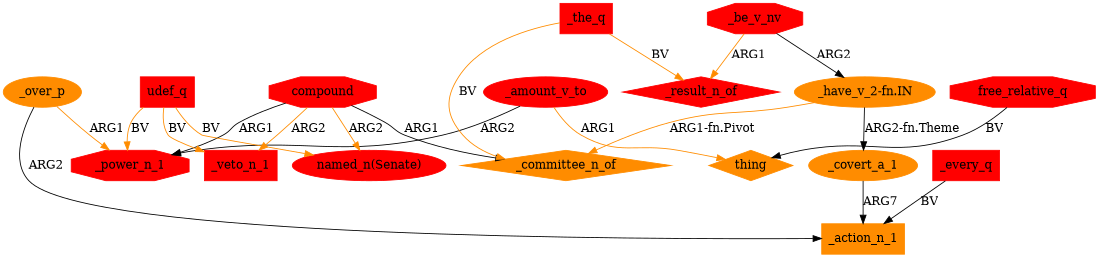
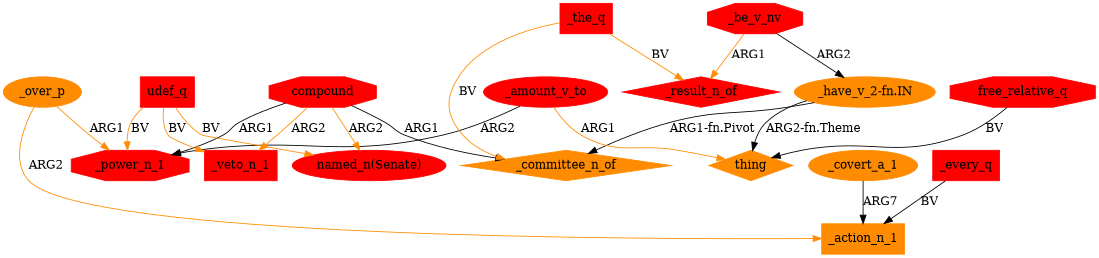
(703, 116) -> (703, 116)
(864, 125) -> (775, 115)
(379, 232) -> (379, 232)
